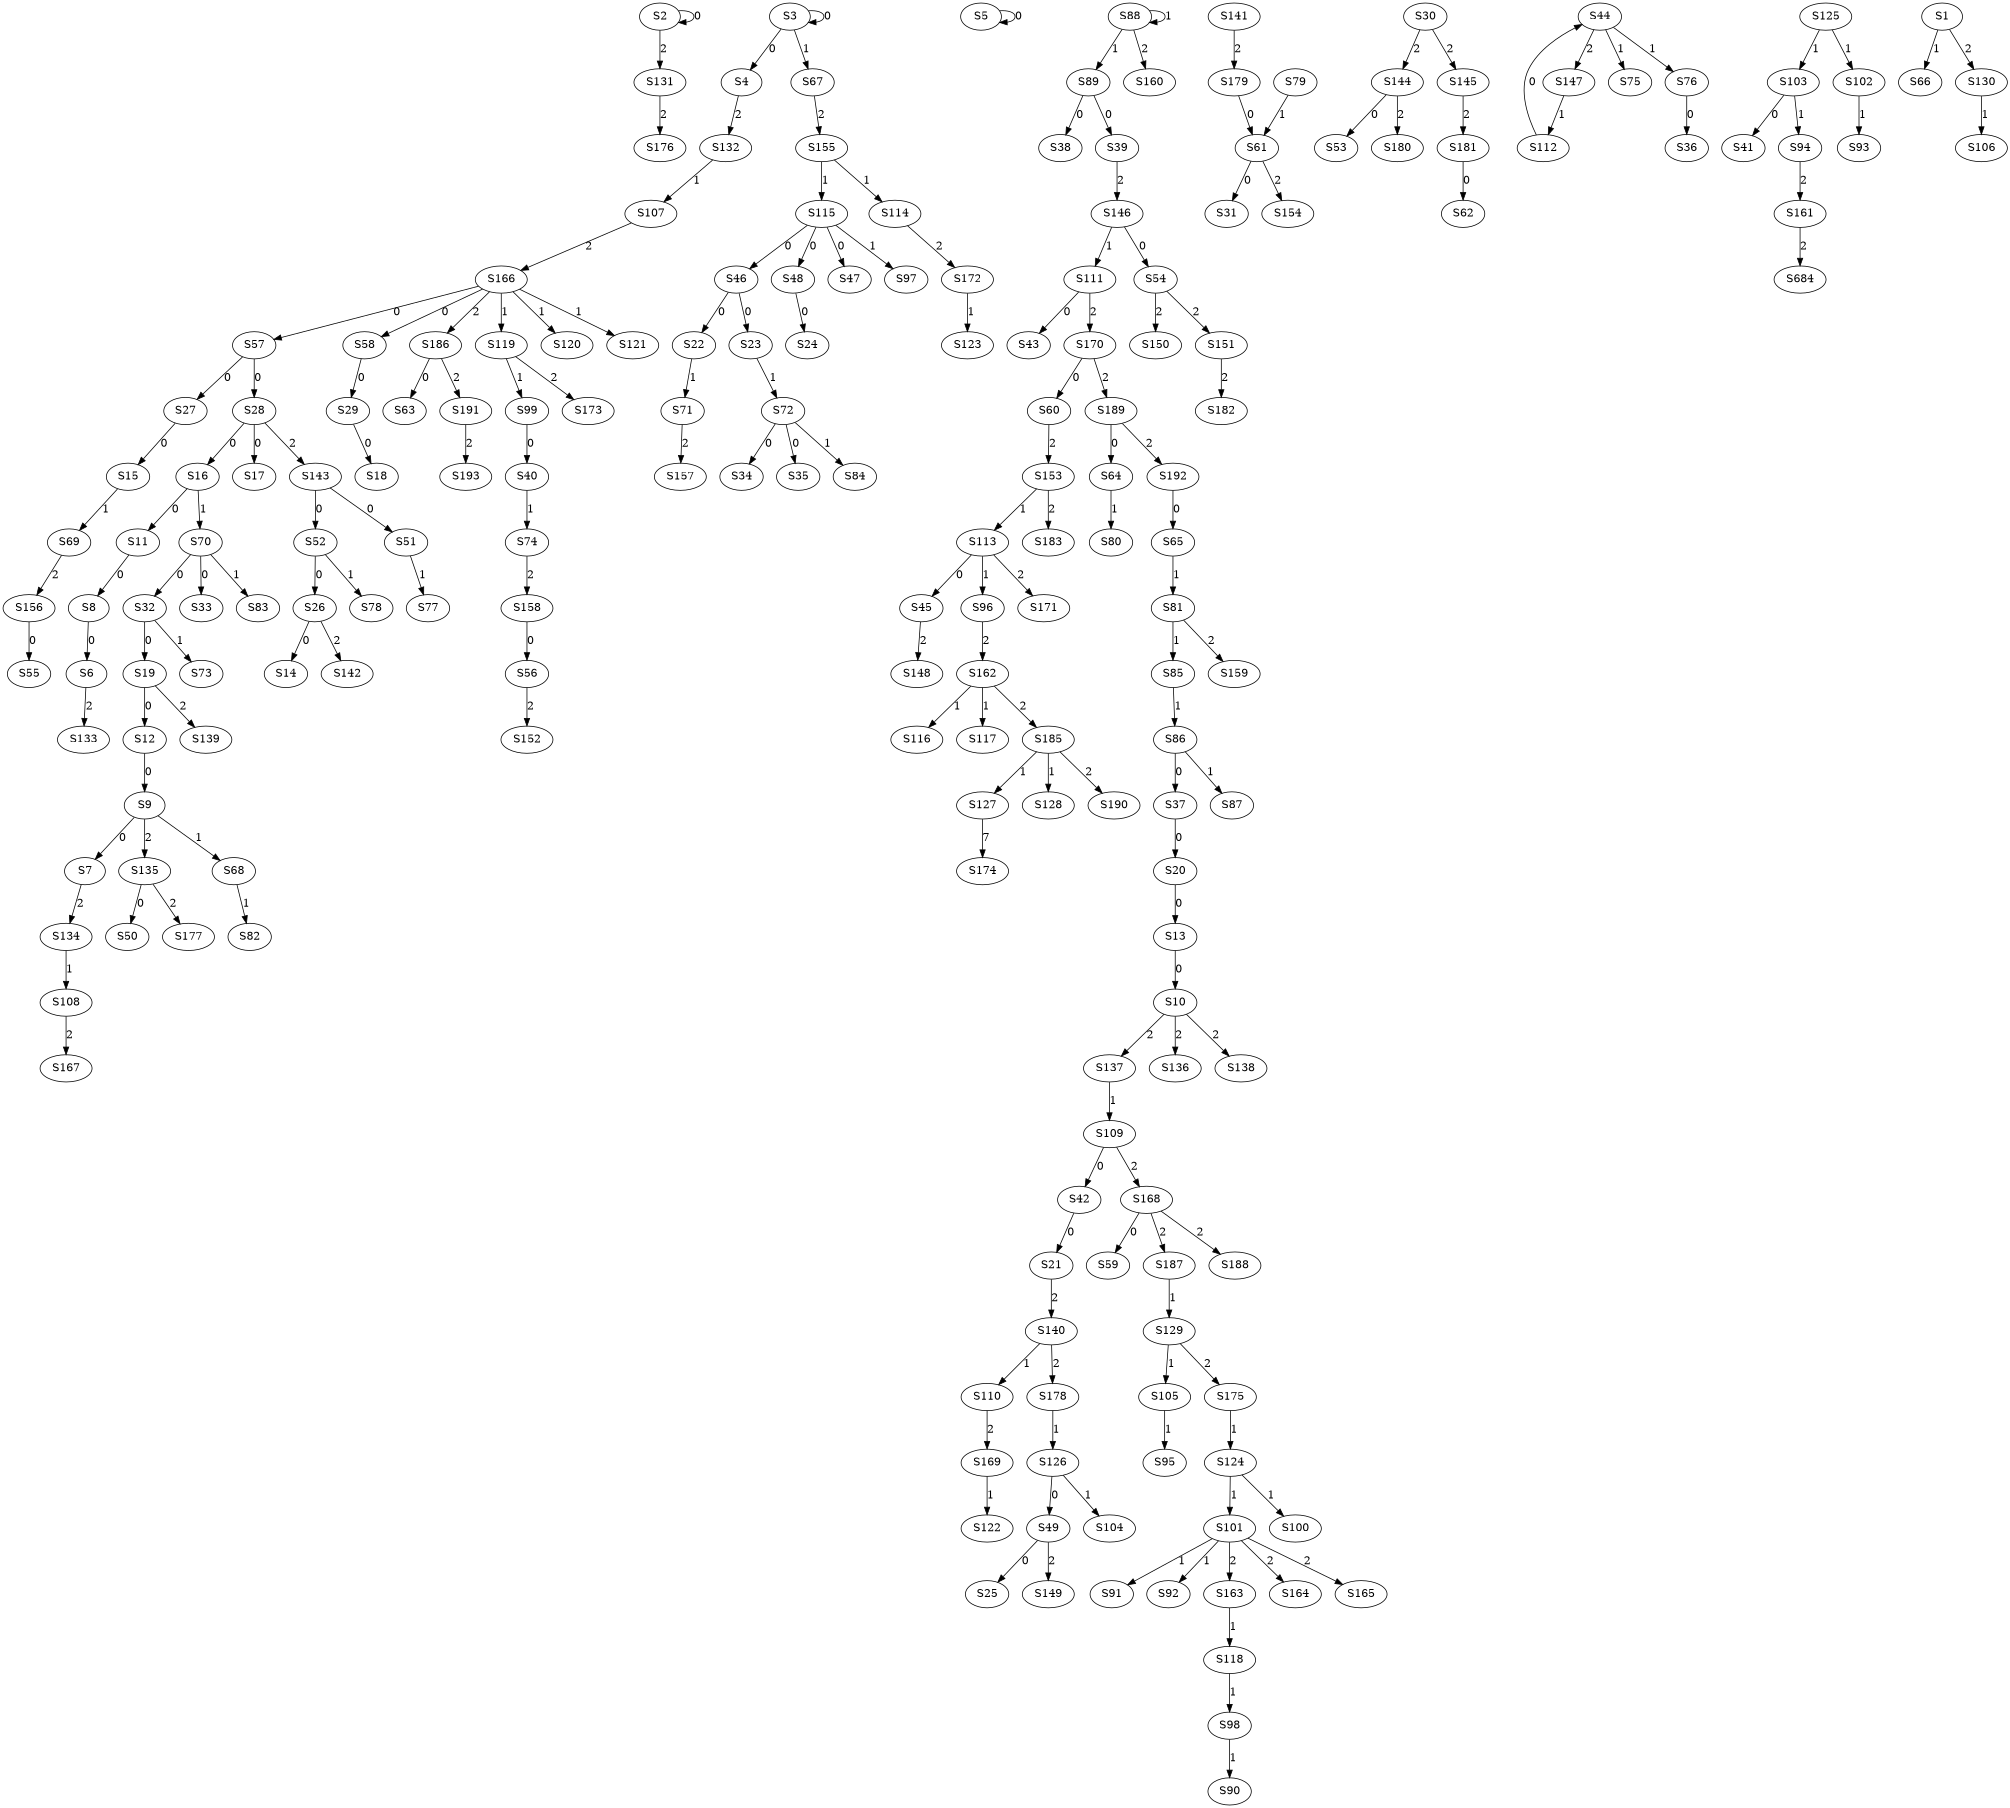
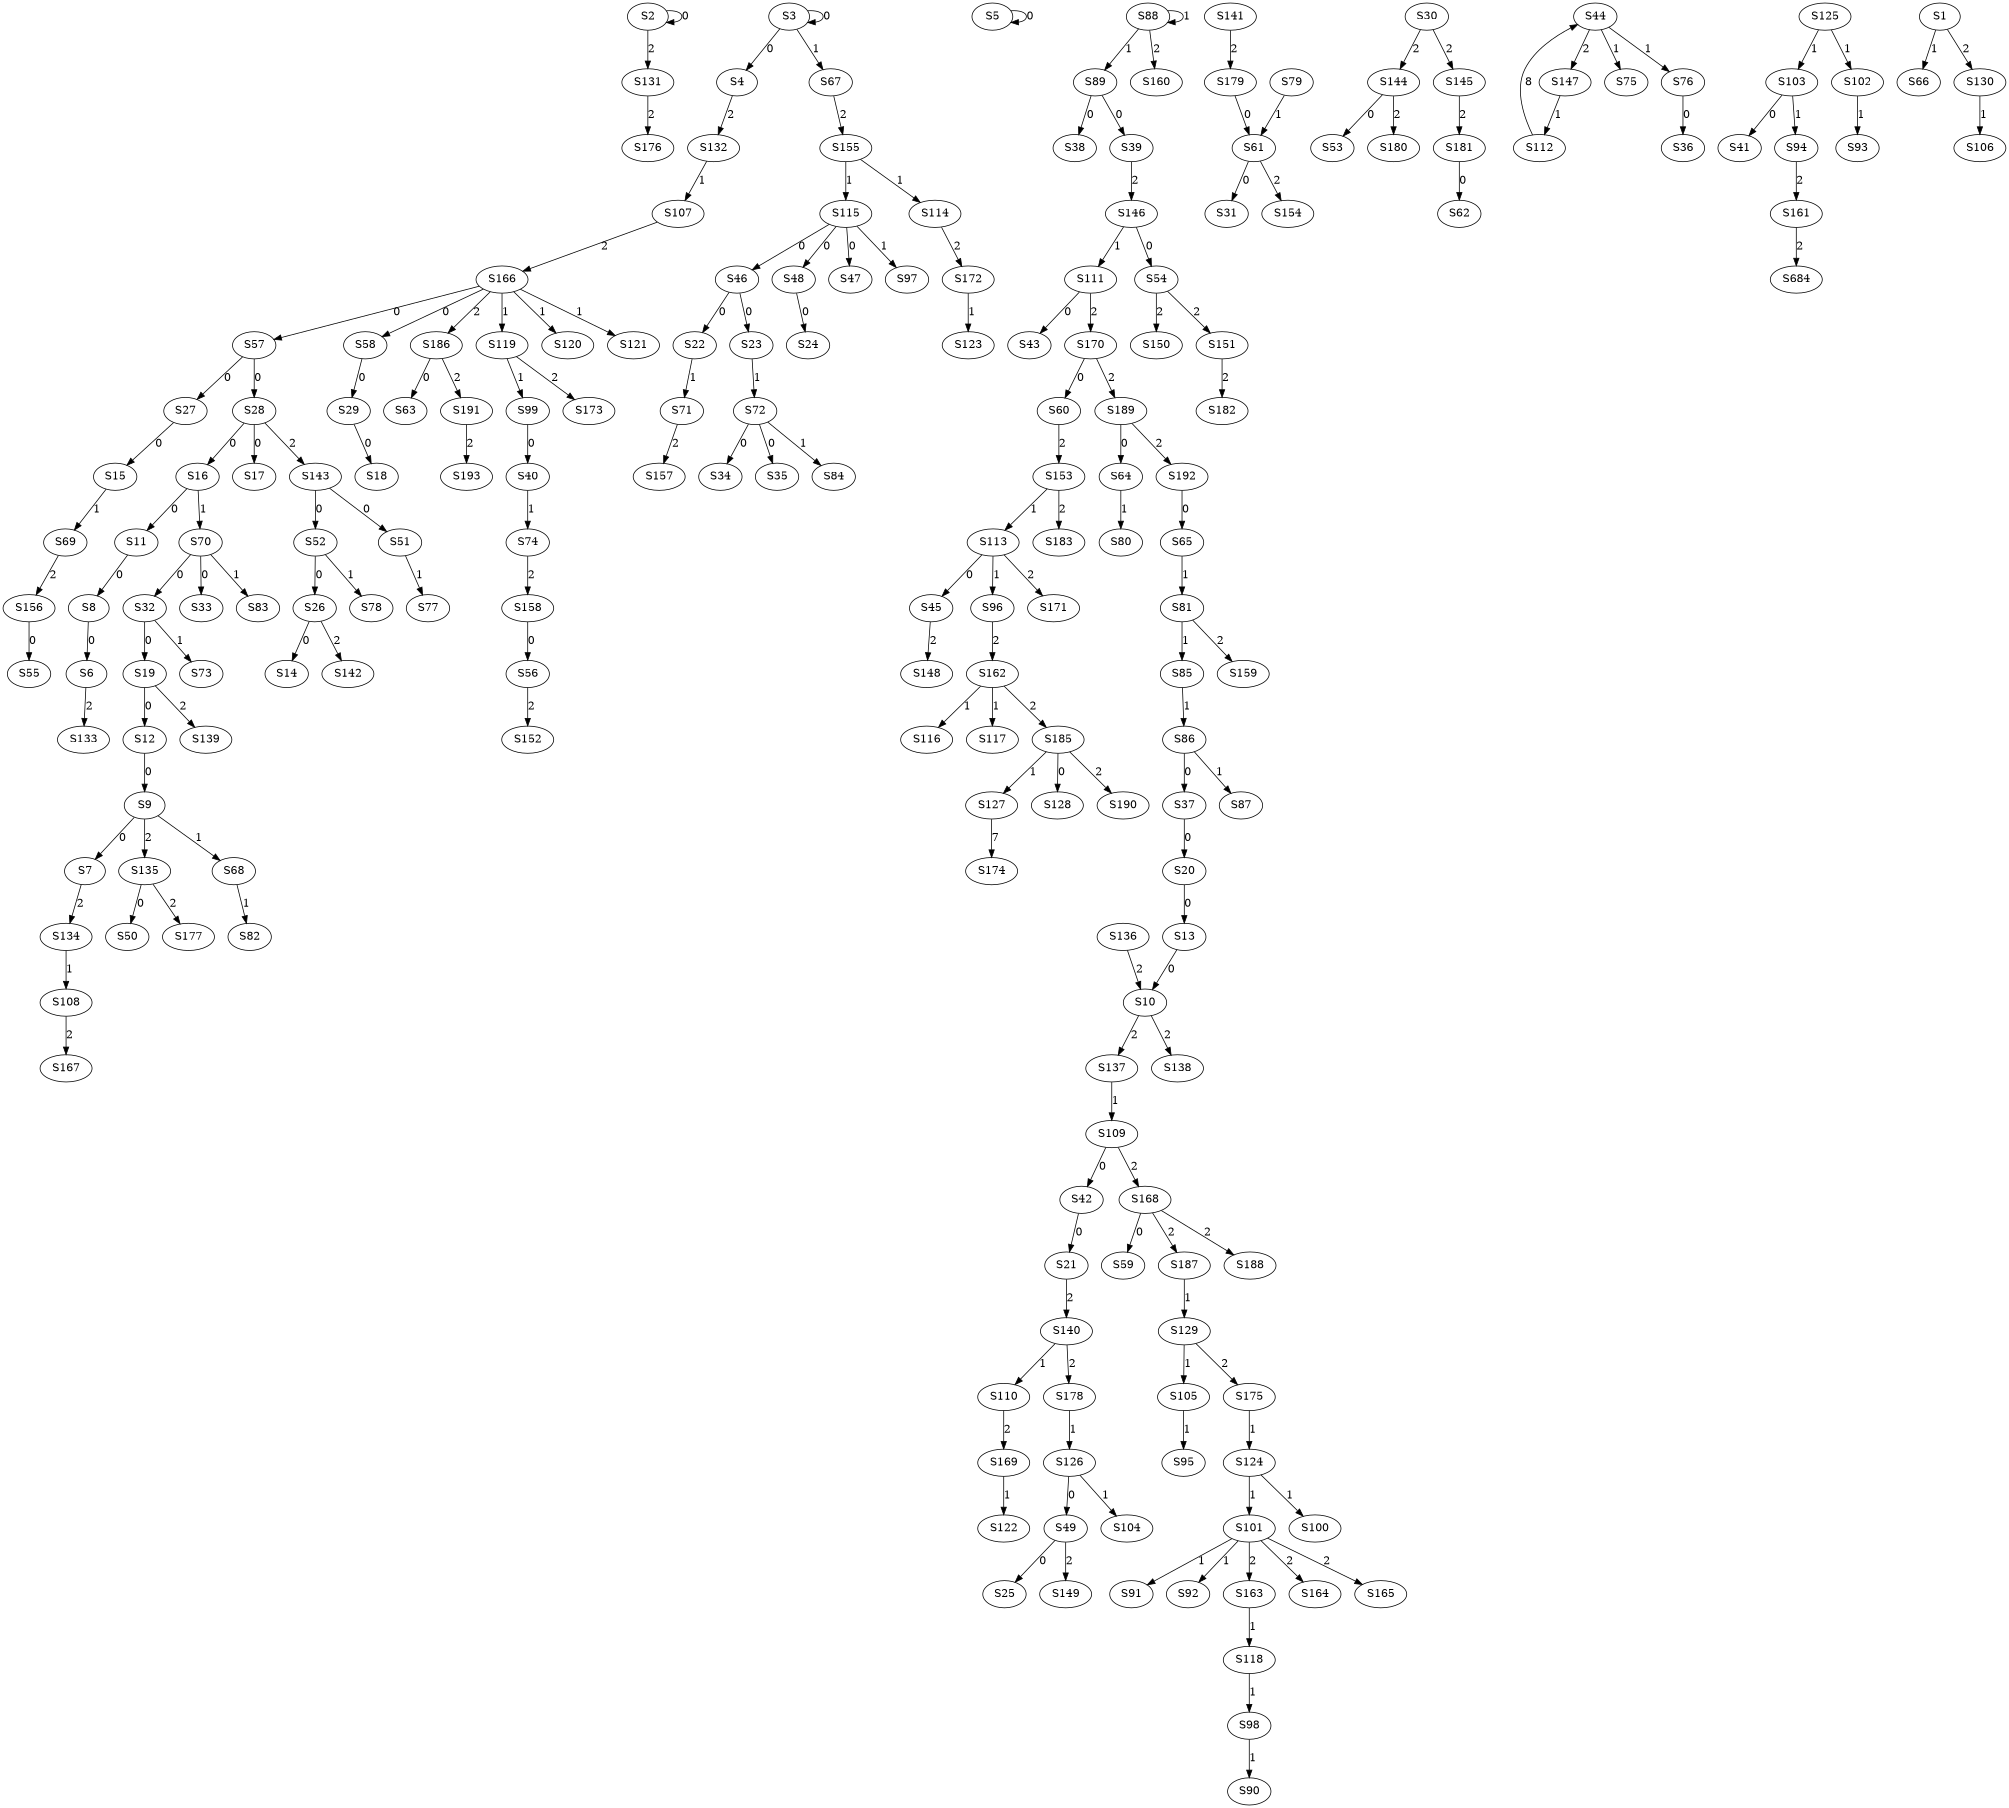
(1533, 82) -> (1529, 82)
(1052, 773) -> (1062, 773)
(1175, 1032) -> (1133, 966)
